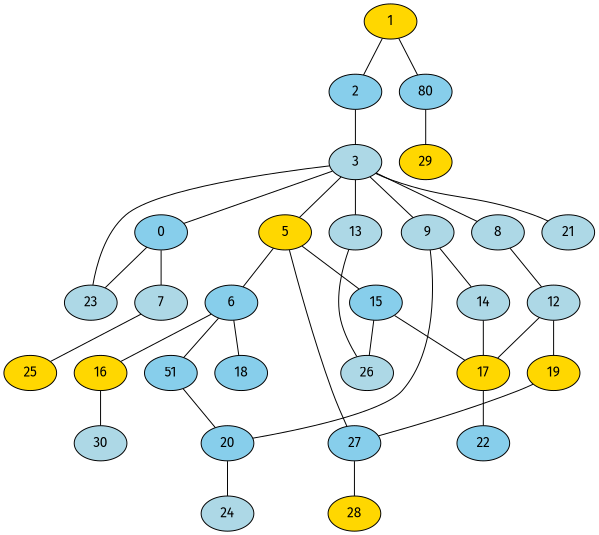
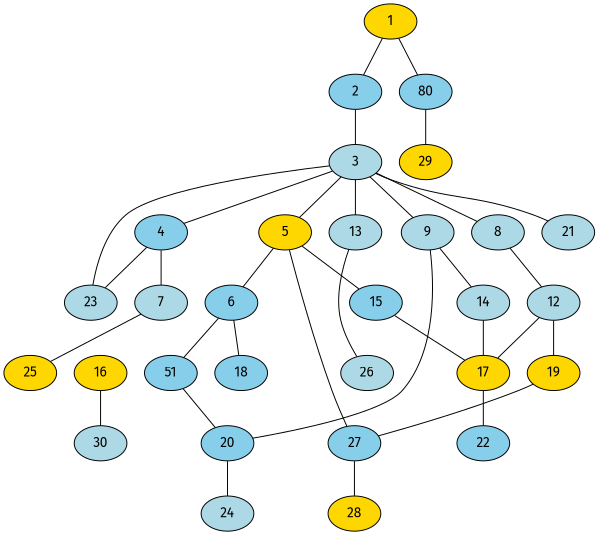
(161, 232) -> (161, 232)
(166, 338) -> none
(372, 338) -> none
